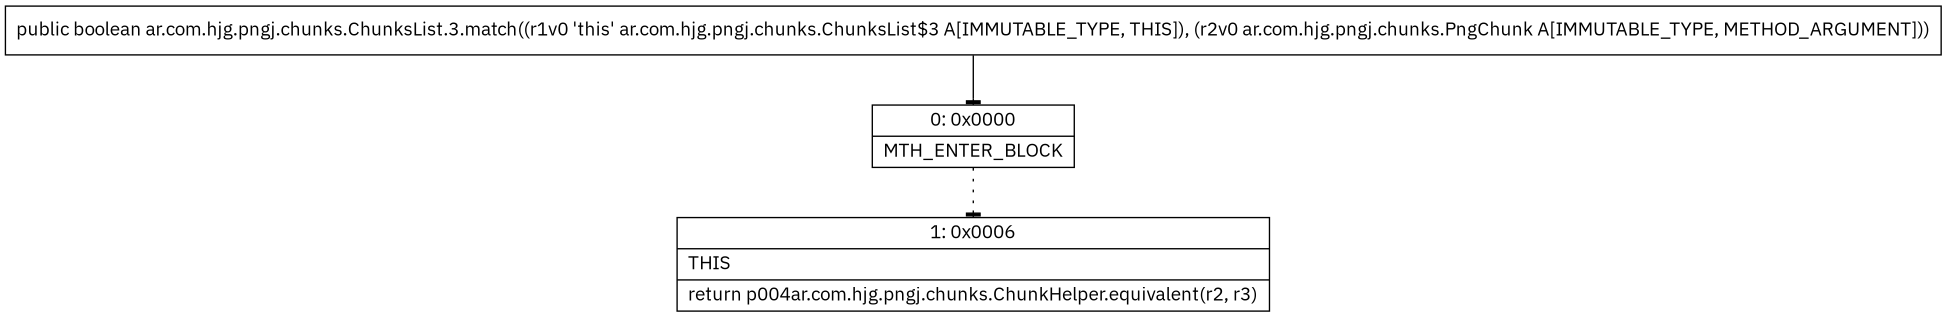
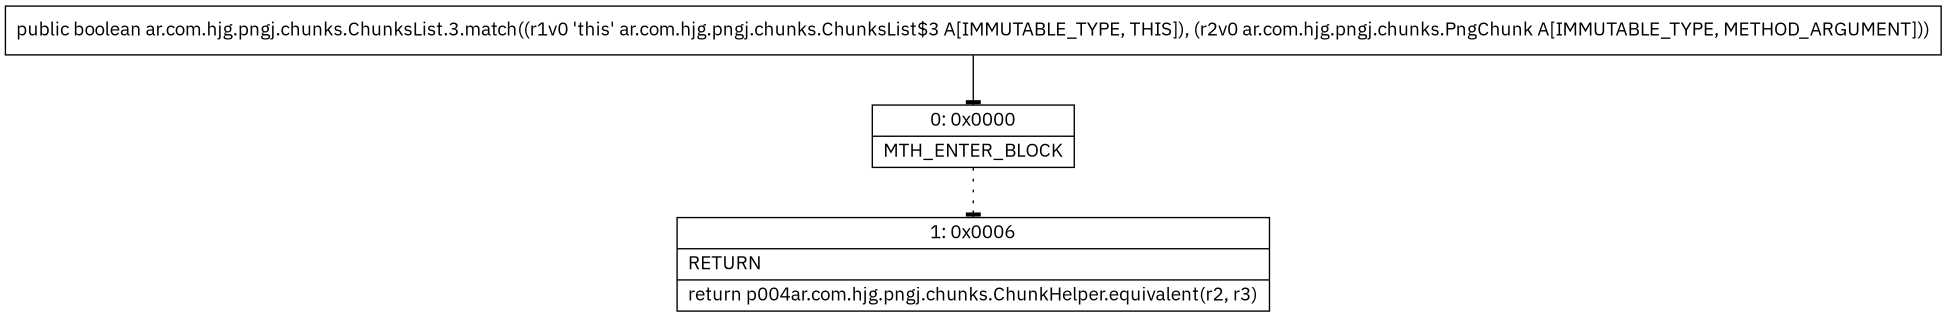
(710, 264) -> (725, 264)
